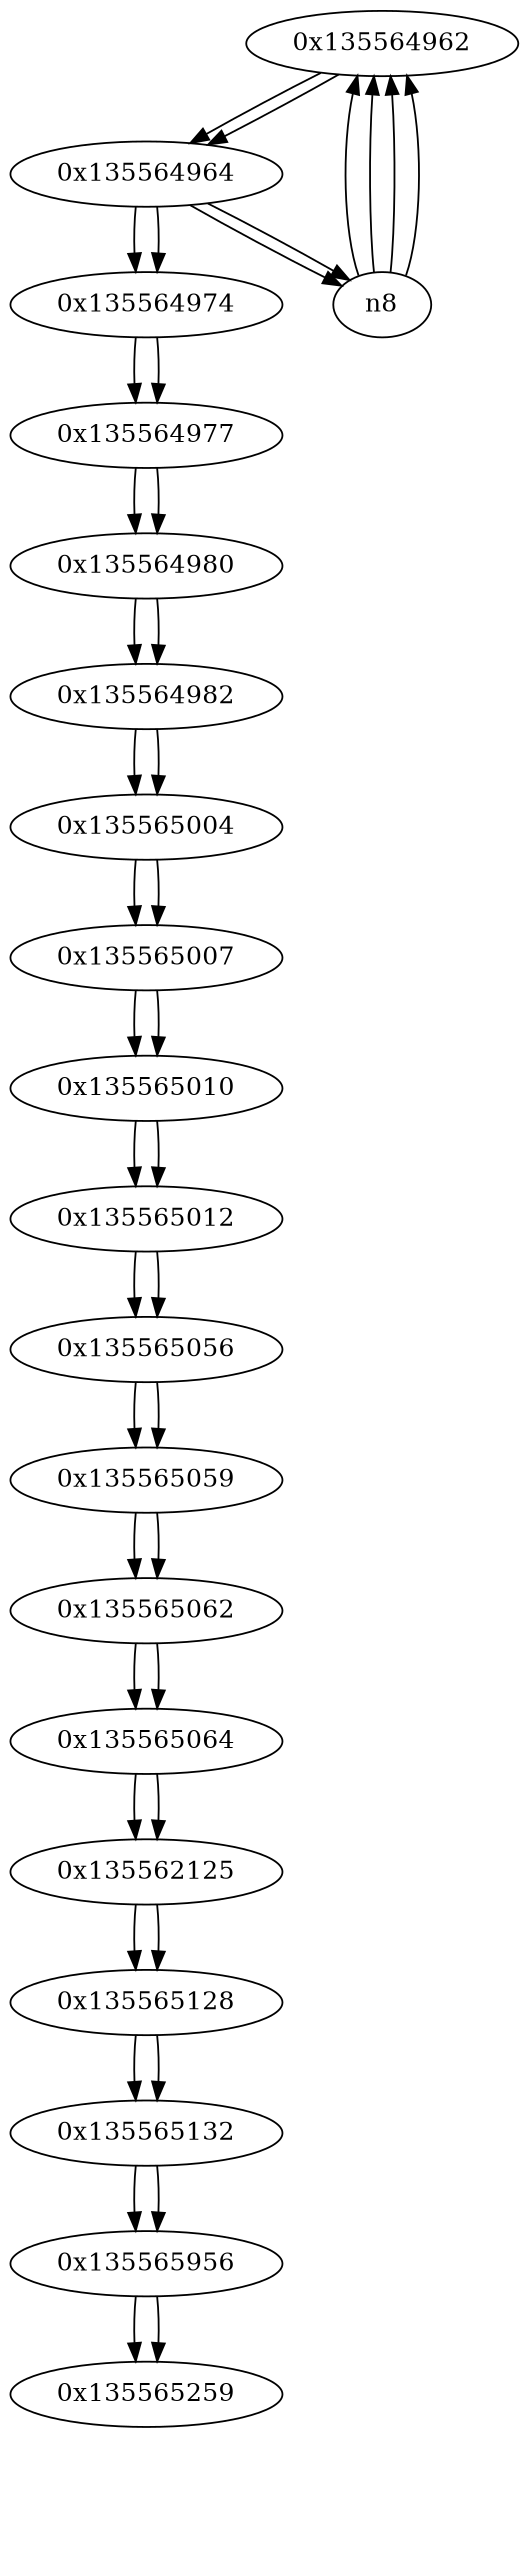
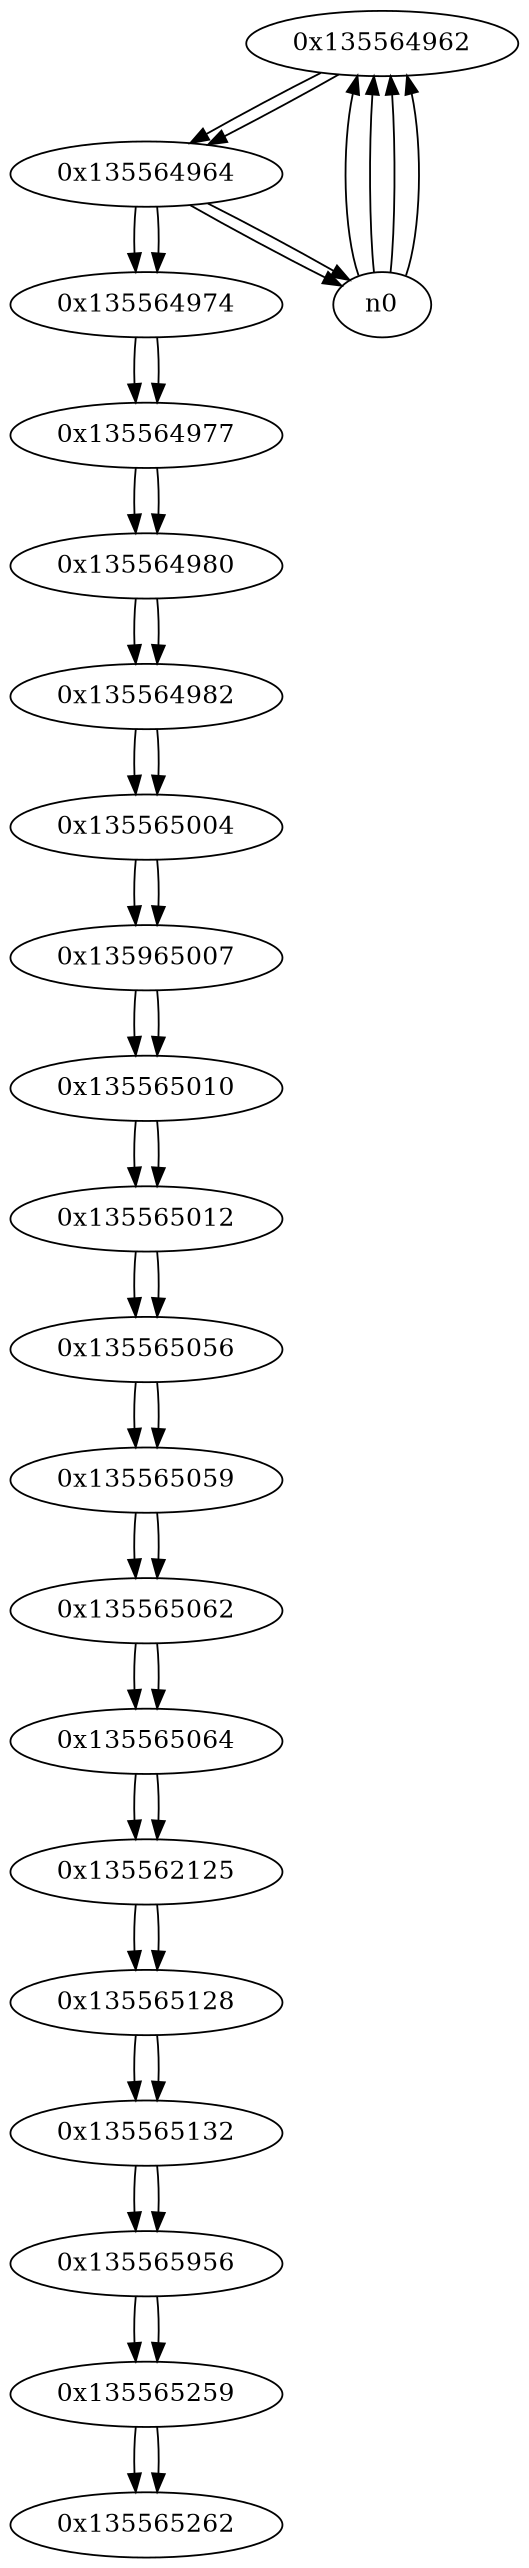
(382, 305) -> (382, 305)
(146, 958) -> (146, 958)
none -> (146, 2525)
